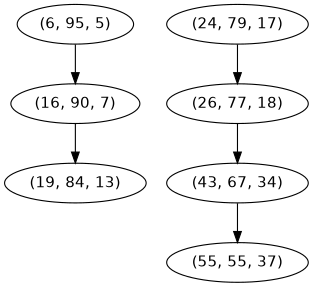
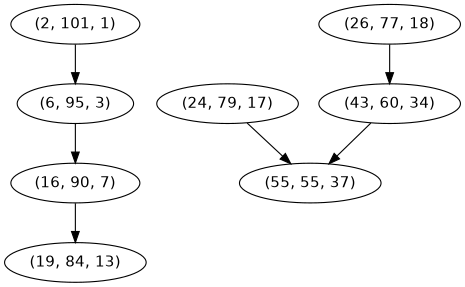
none -> (75, 24)
(75, 24) -> (75, 104)
(237, 59) -> (265, 140)
(237, 183) -> (390, 104)
